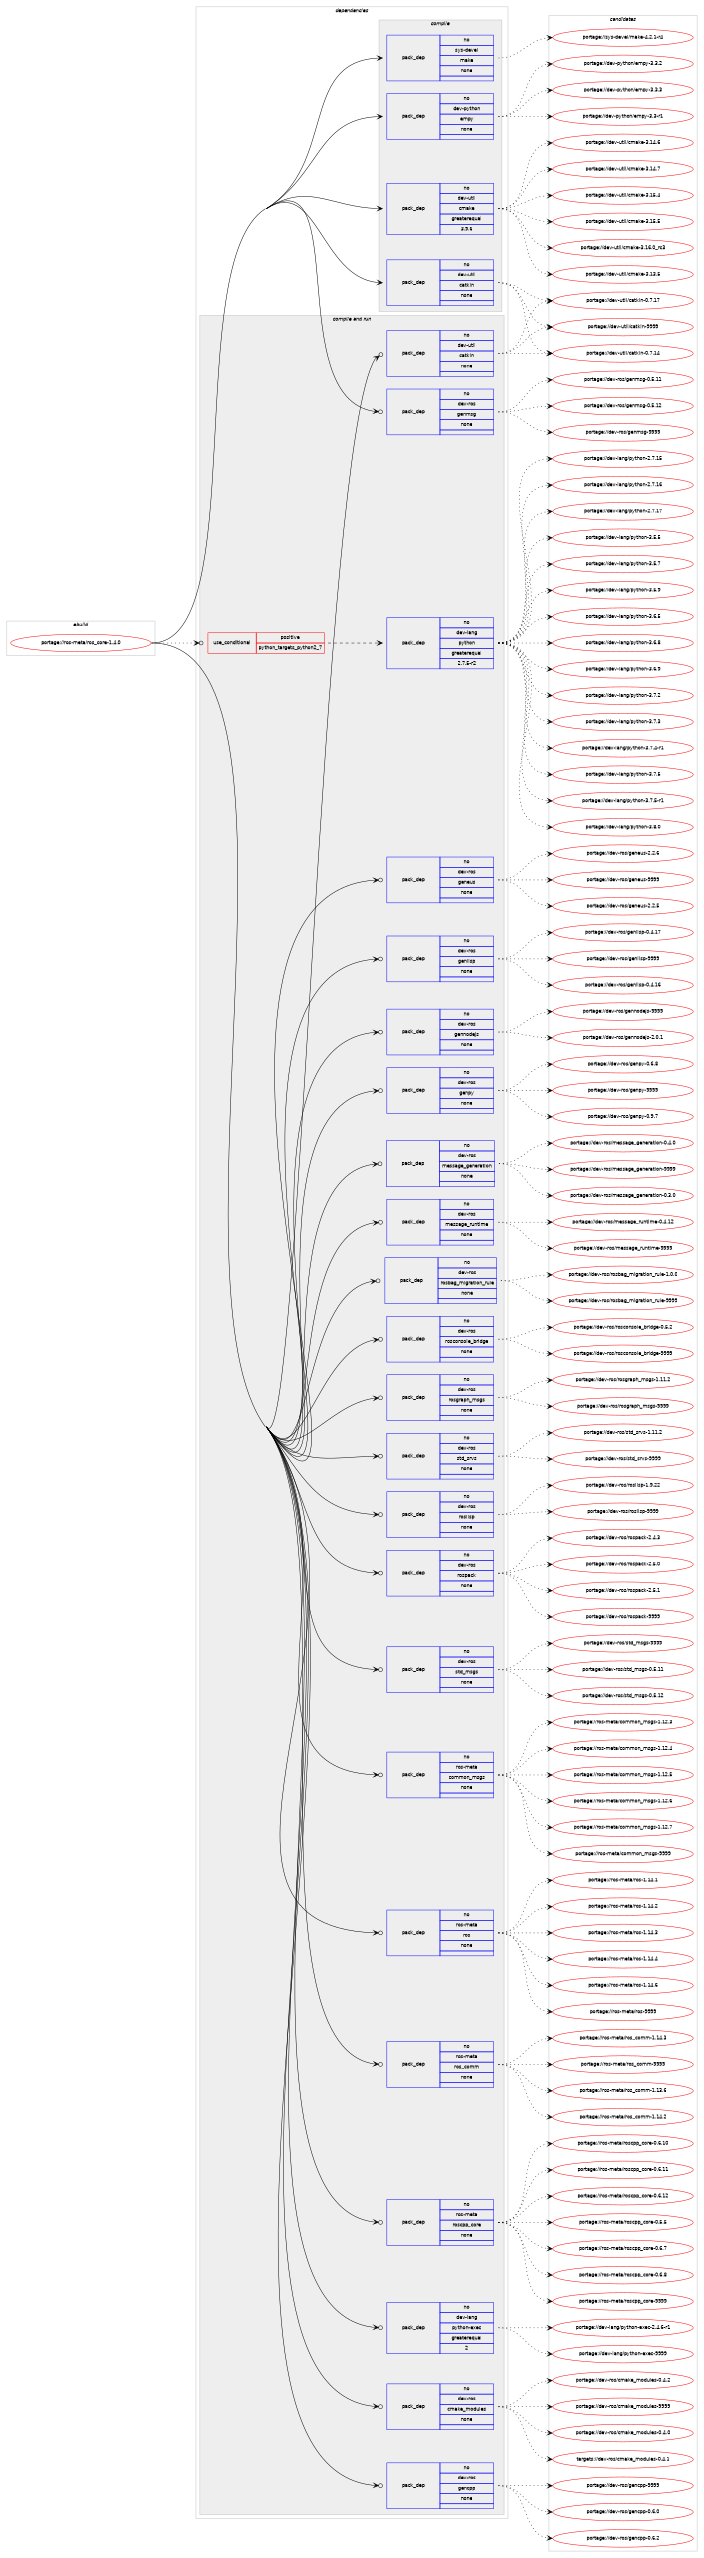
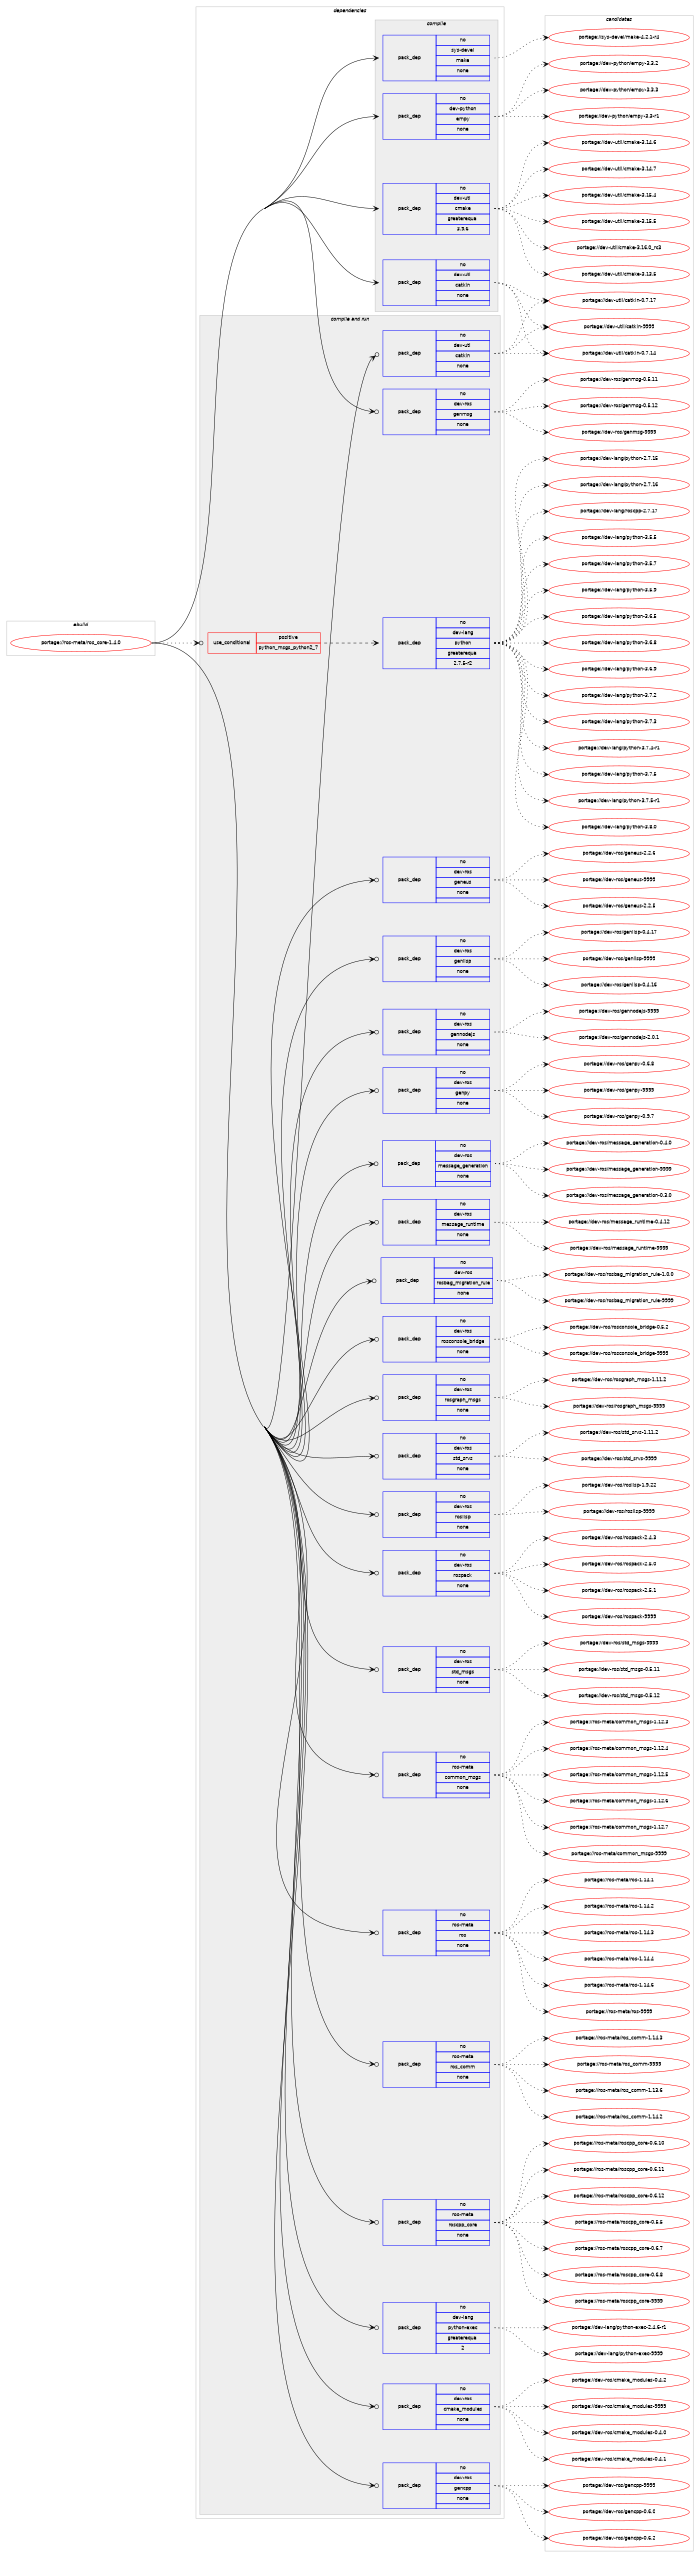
(623, 511) -> (619, 511)
(290, 648) -> (288, 648)
(623, 2459) -> (619, 2459)
